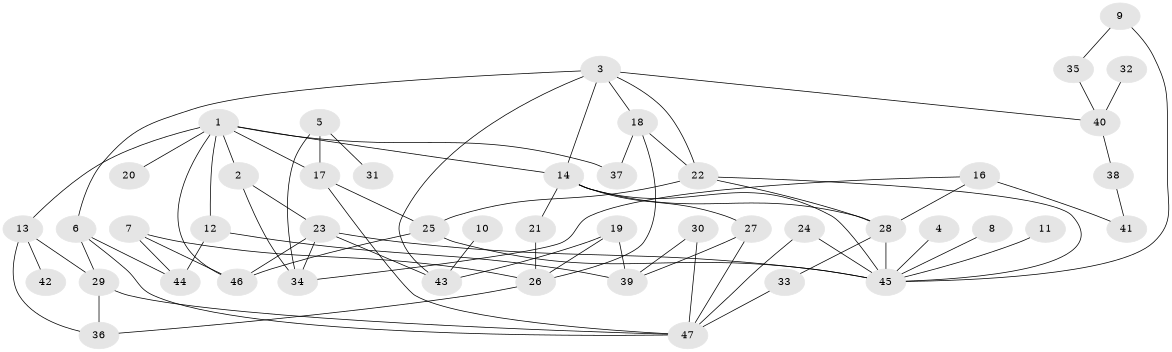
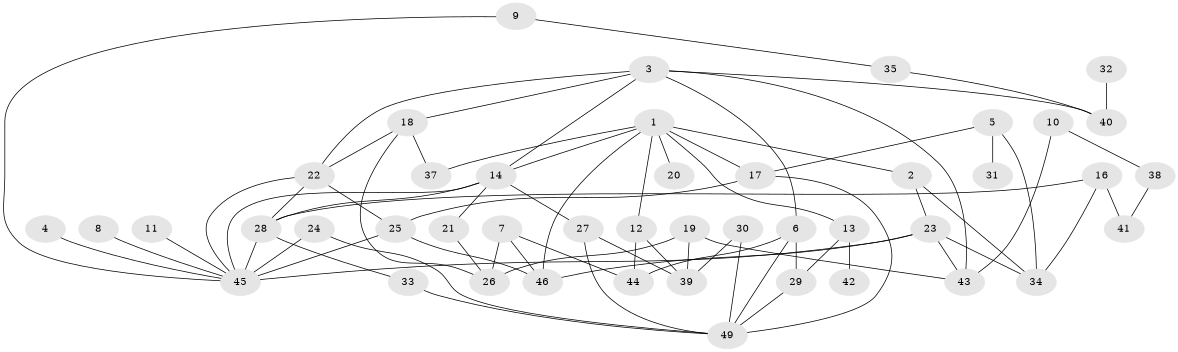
(1107, 149) -> (1104, 149)
(99, 335) -> none
(688, 335) -> (727, 335)
